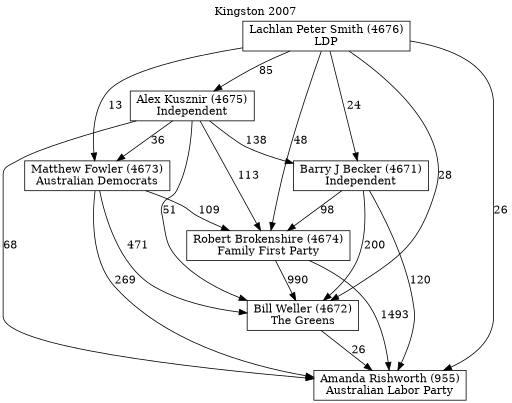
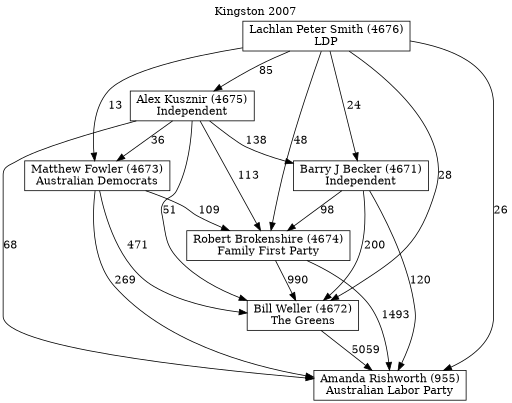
(359, 350) -> (366, 350)
